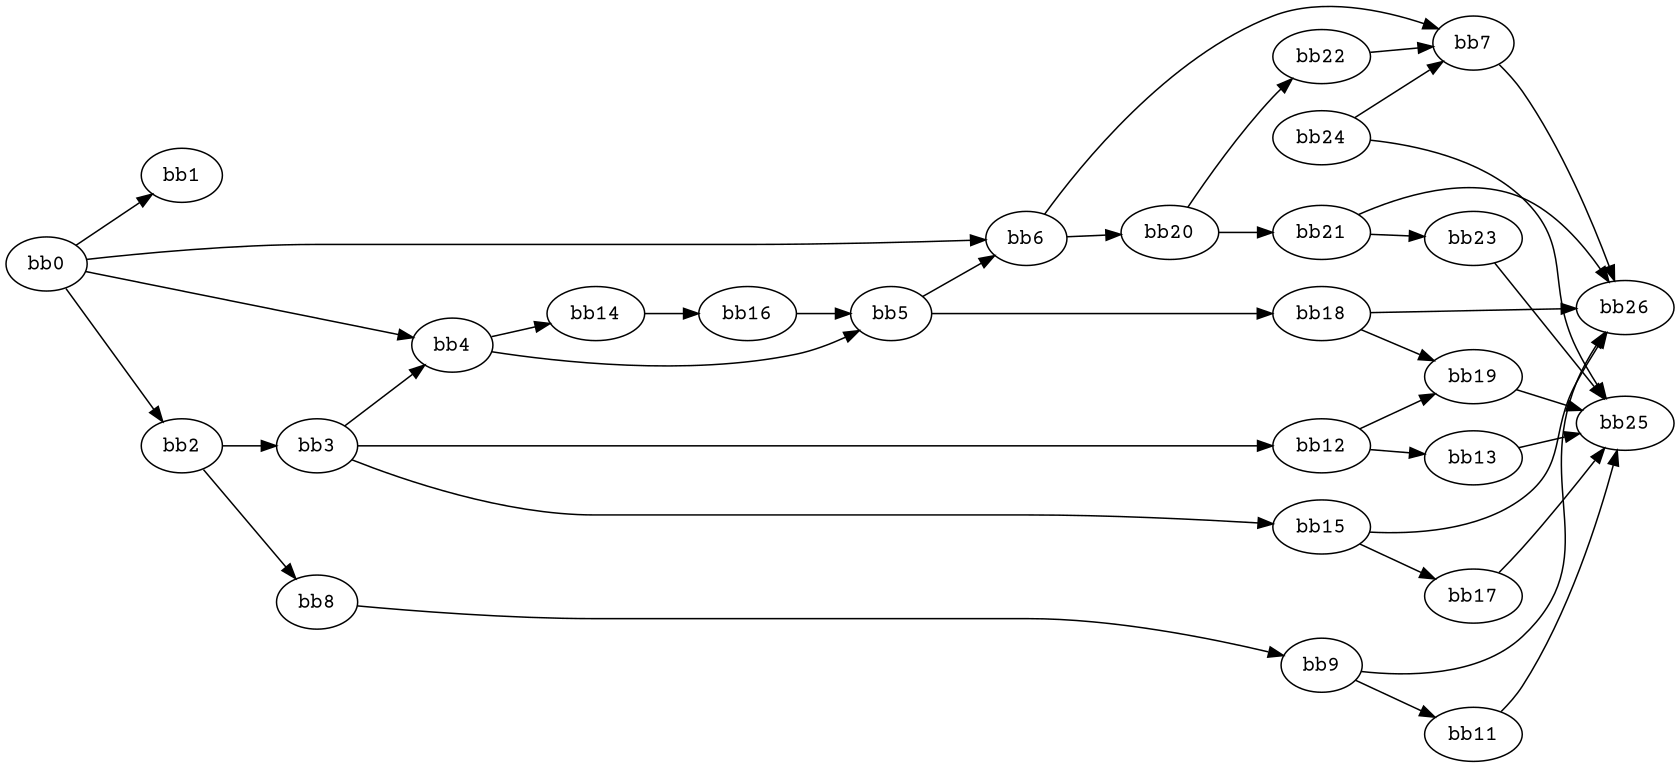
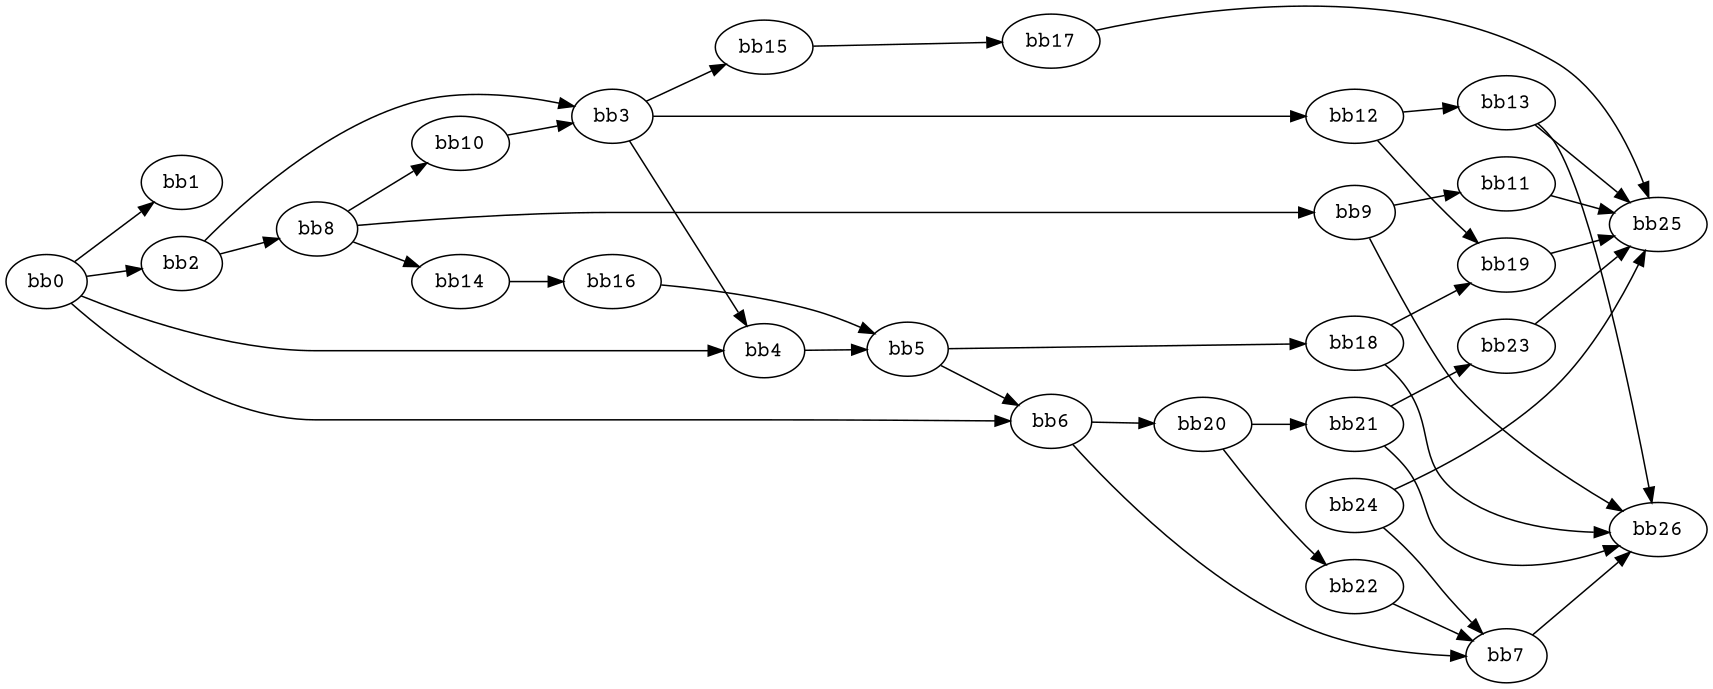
none -> (461, 143)
(513, 332) -> (379, 252)
(1528, 494) -> (1608, 300)
